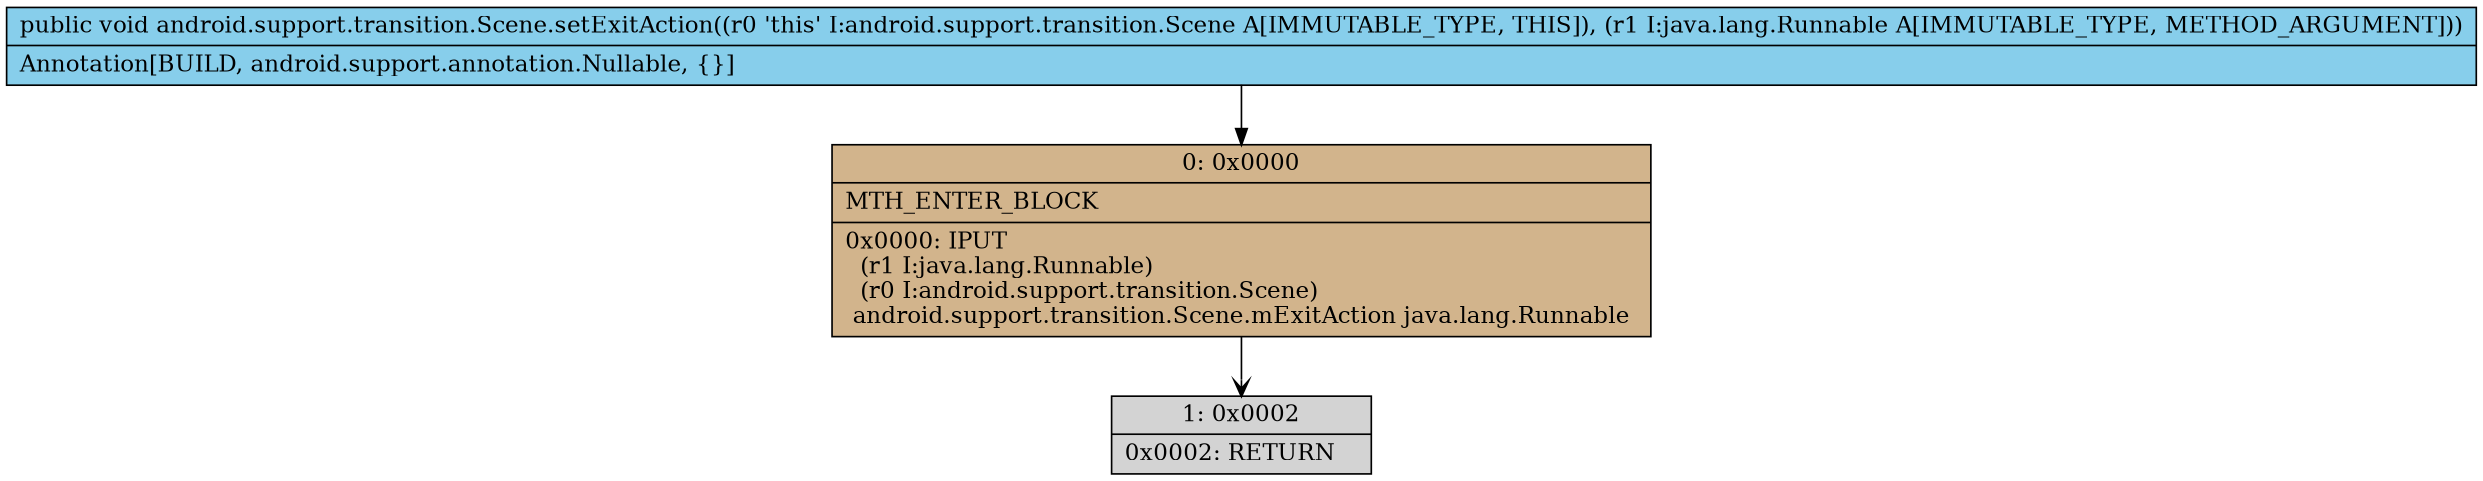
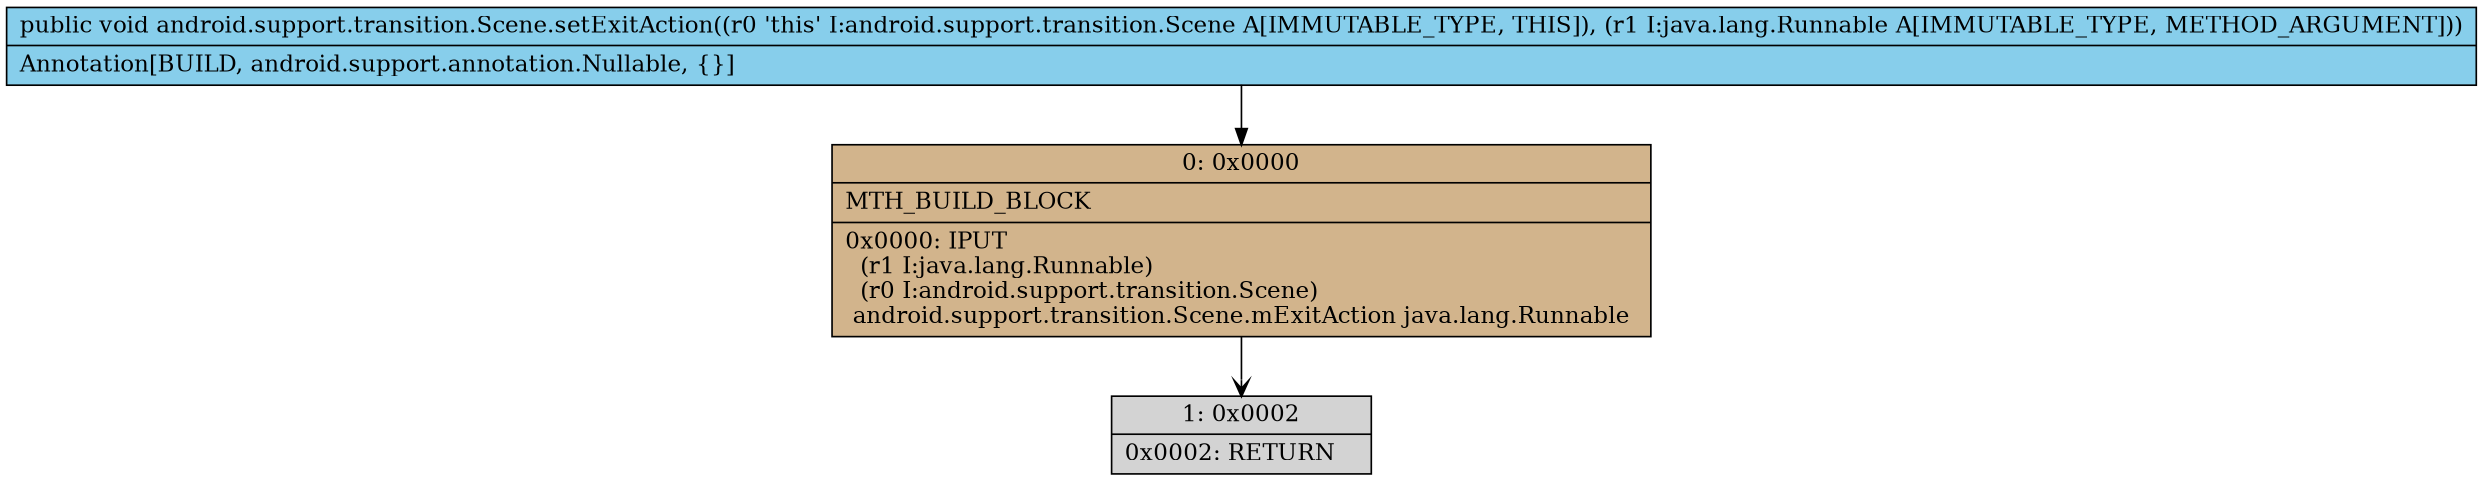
(973, 202) -> (969, 202)
